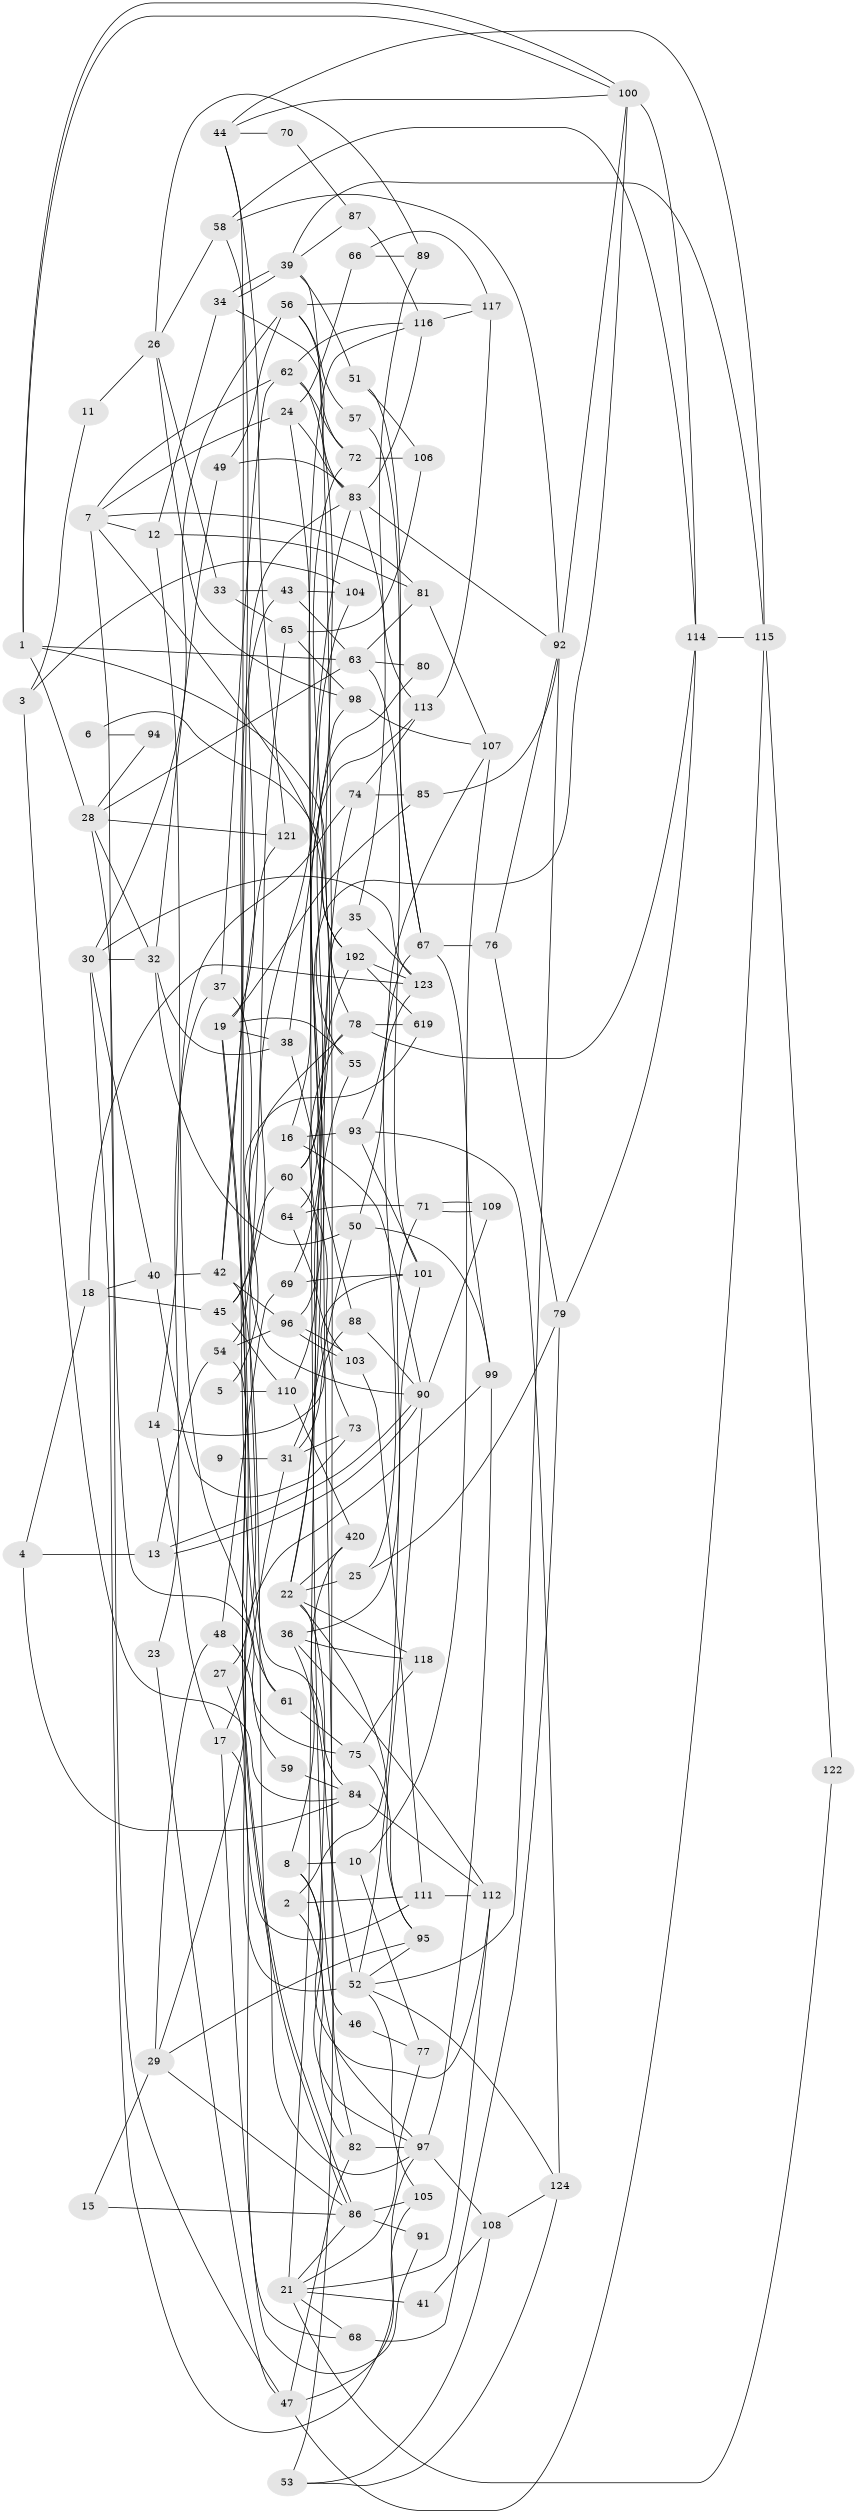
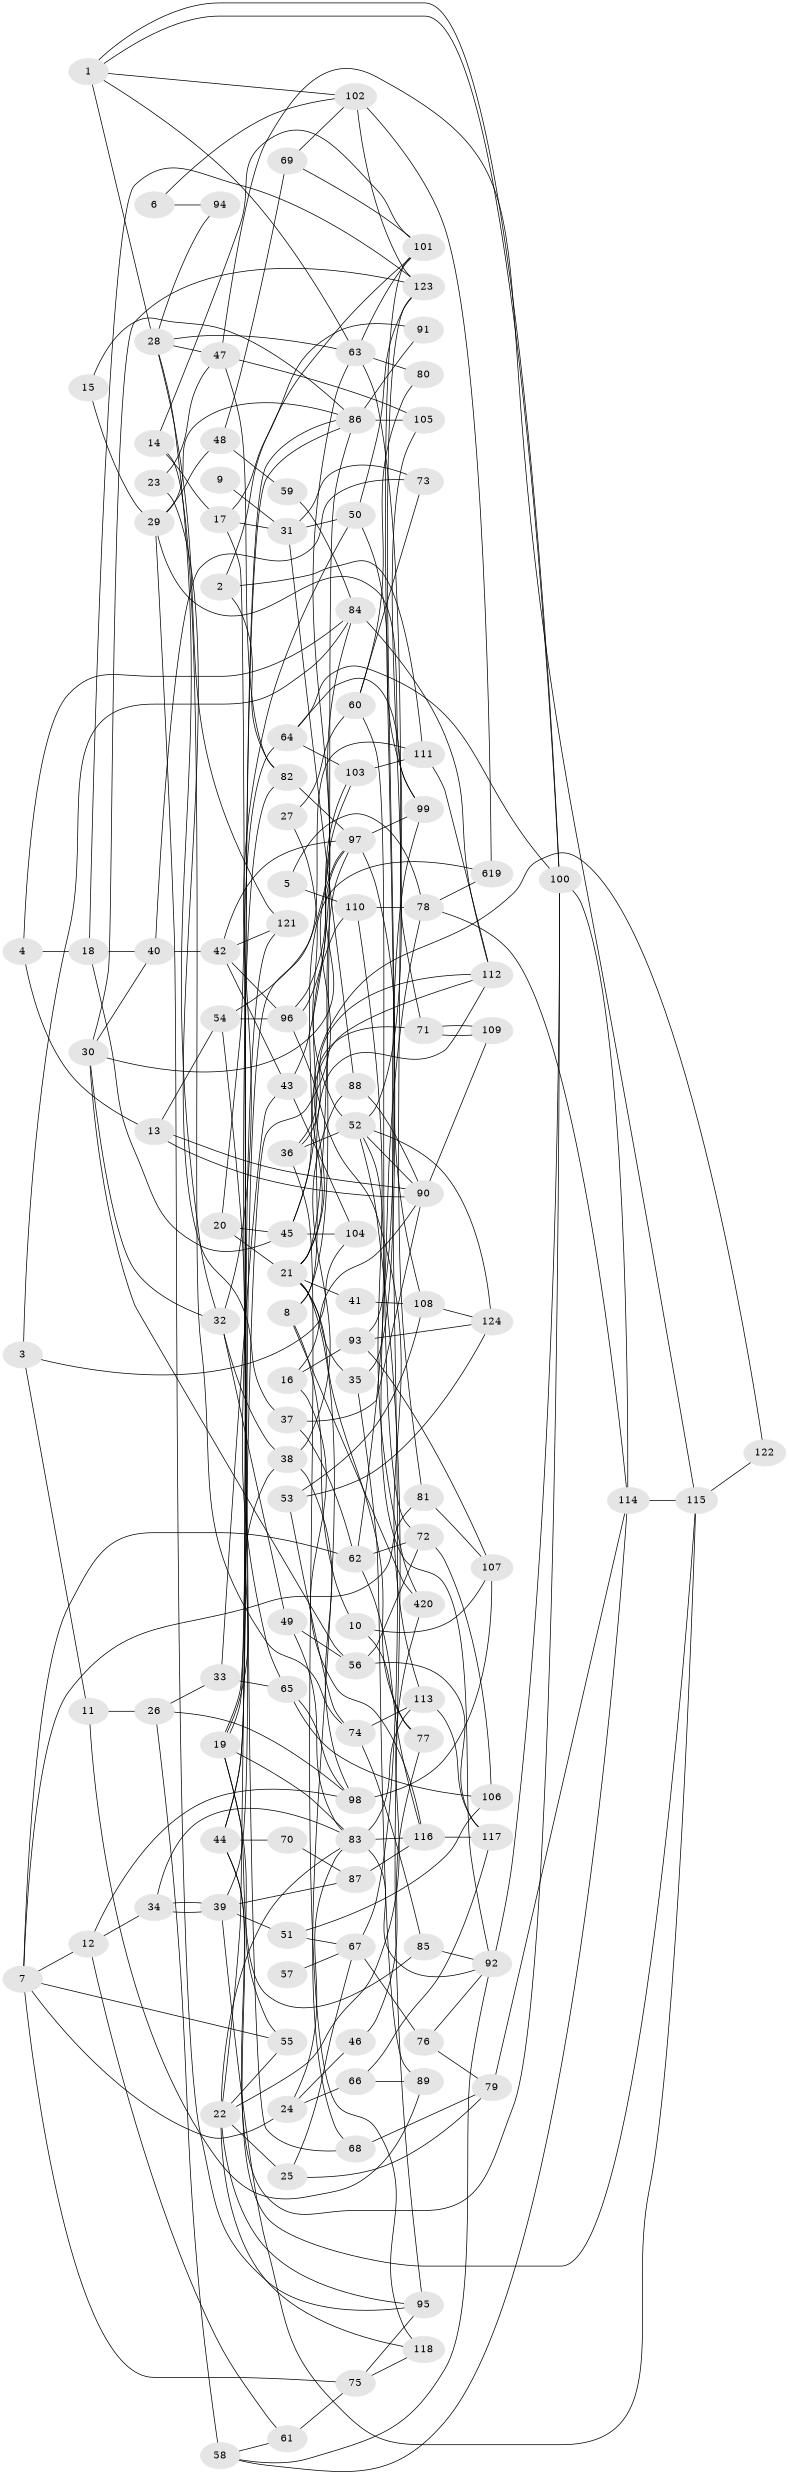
(228, 97) -> (170, 2076)
(321, 362) -> none
(295, 544) -> (188, 1811)
(356, 957) -> (356, 97)
none -> (220, 1226)
